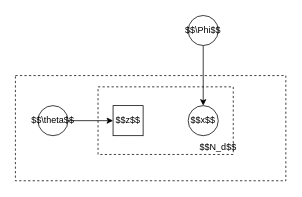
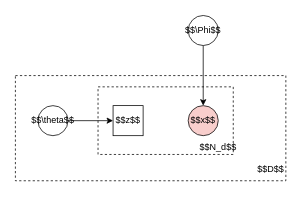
(203, 120) -> (203, 120)
none -> (270, 169)
